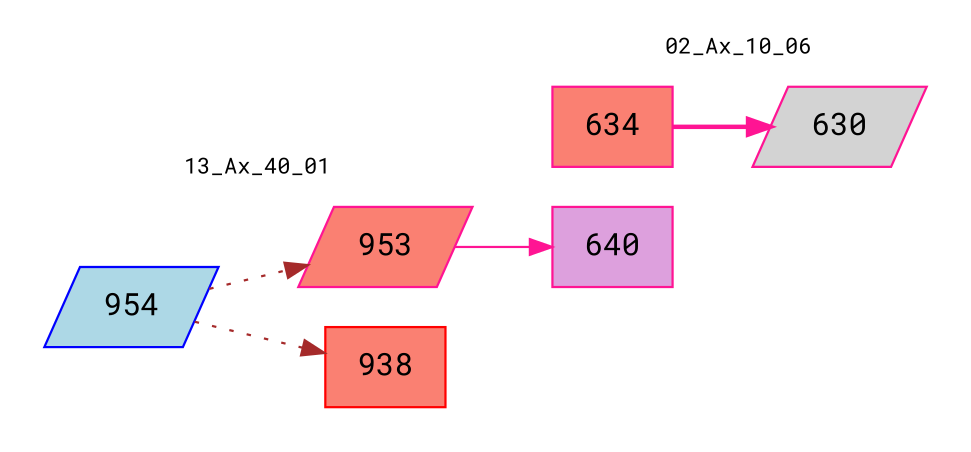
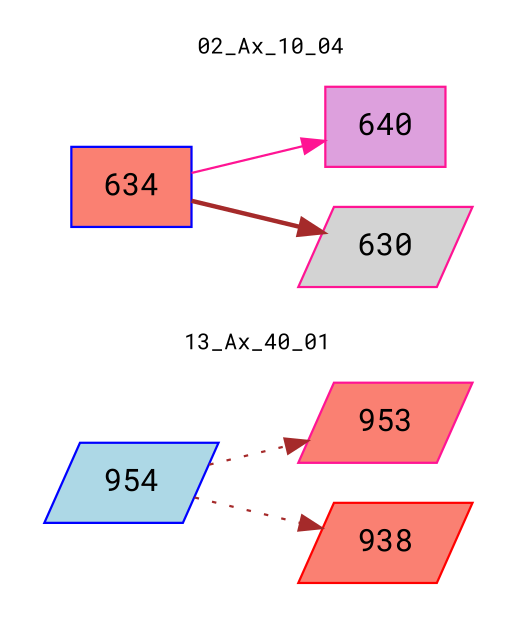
(739, 48) -> (272, 48)
(612, 127) -> (131, 187)
(710, 127) -> (246, 214)
(505, 247) -> (247, 160)
(385, 367) -> (385, 543)
